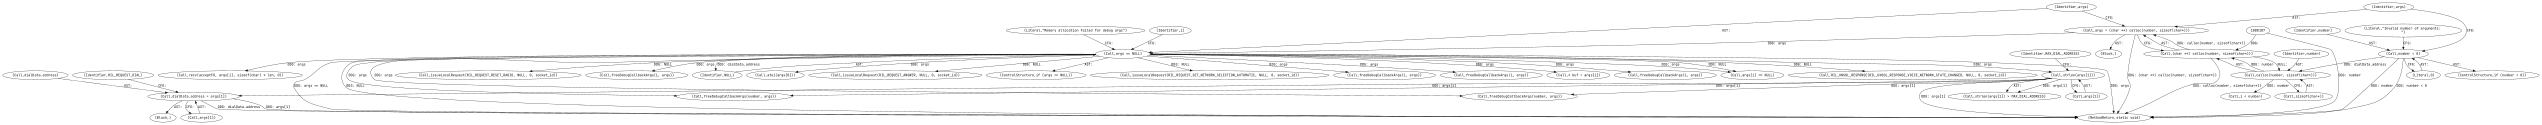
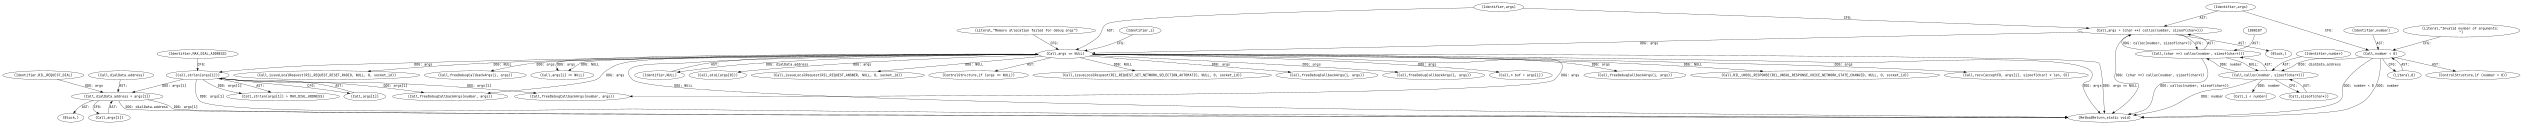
(2256, 43) -> (2257, 43)
(163, 86) -> (94, 86)
(2304, 110) -> (2196, 94)
